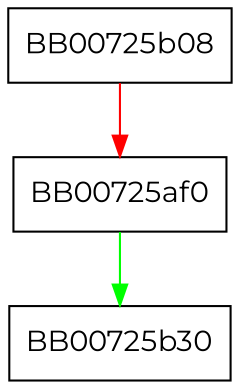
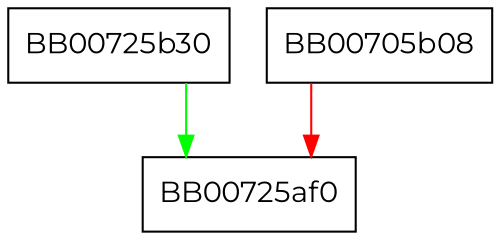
(120, 45) -> (379, 45)
(120, 258) -> (186, 109)
